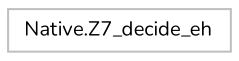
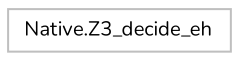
(119, 30) -> (119, 30)
